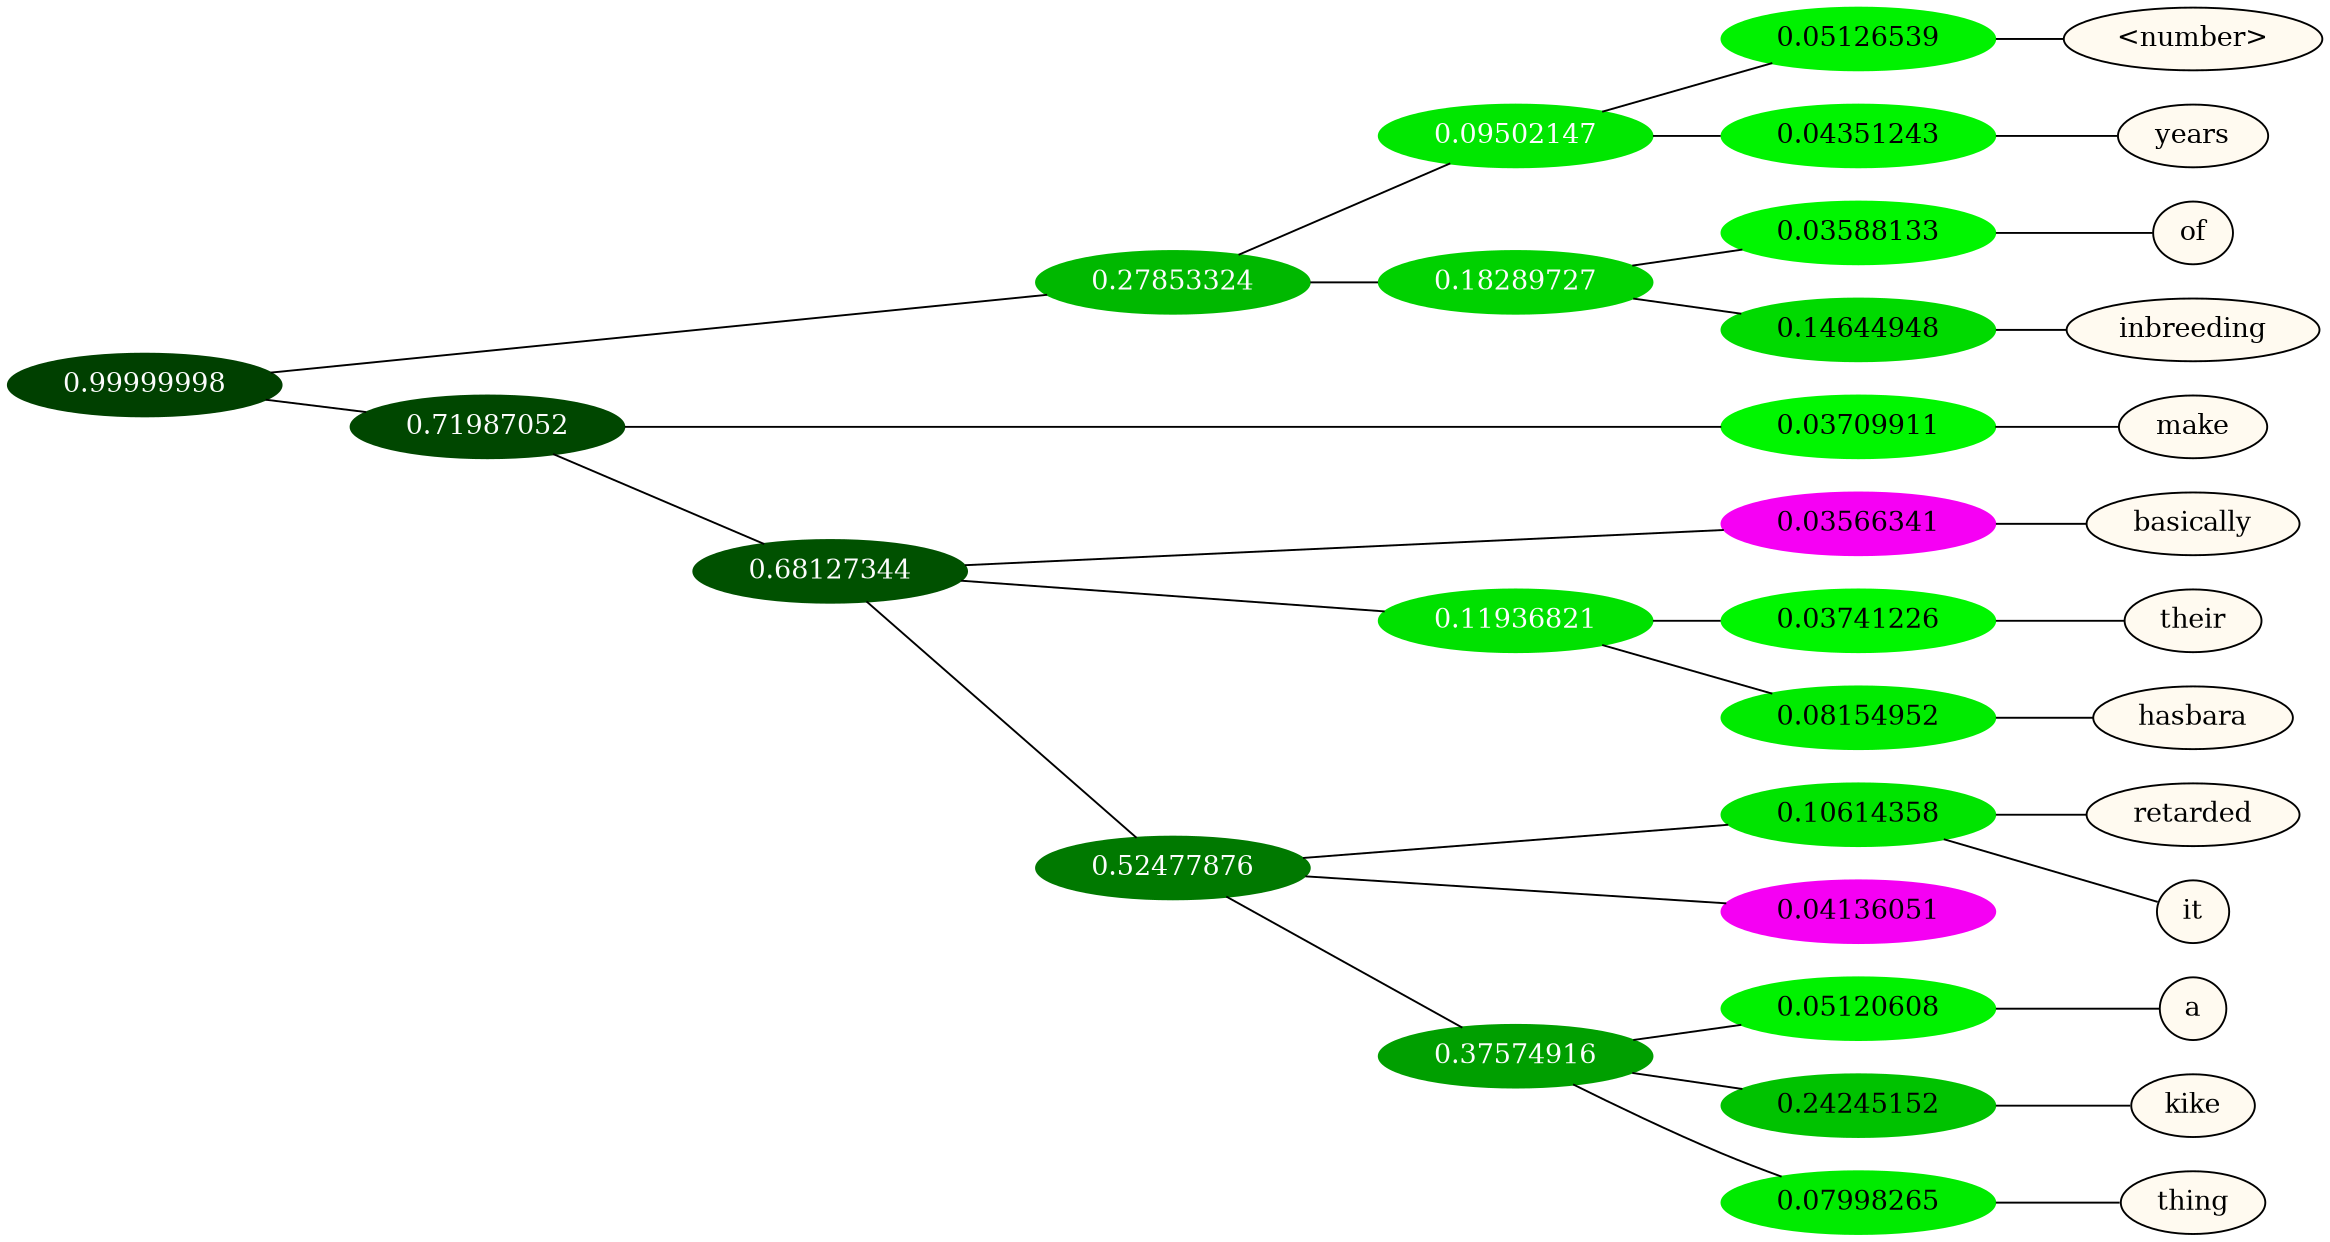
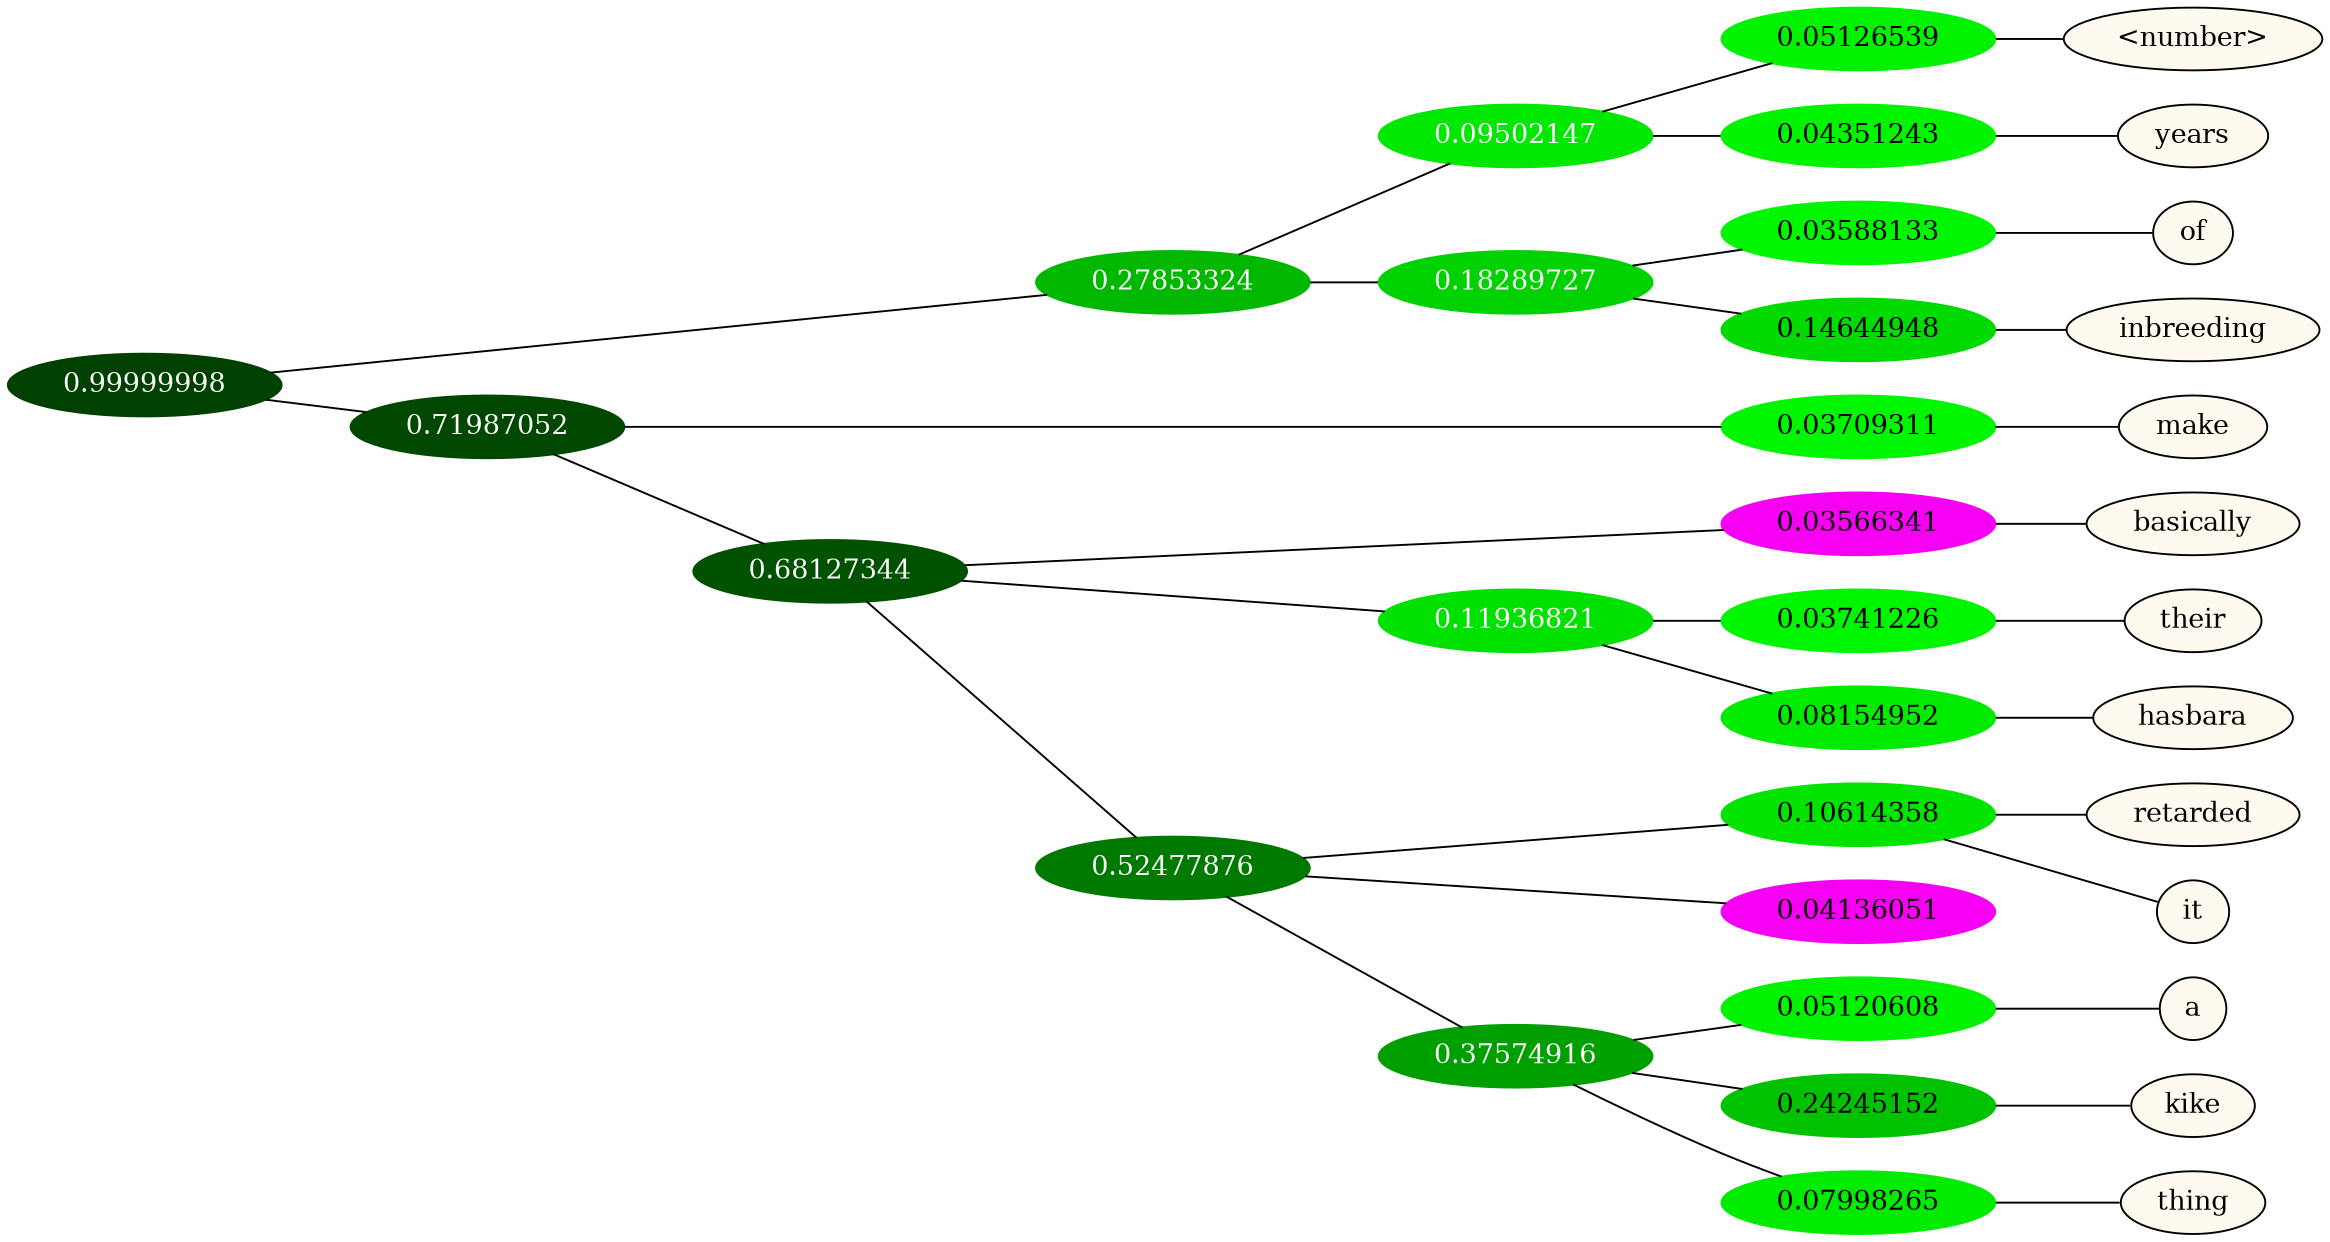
(1858, 427) -> (1858, 427)
